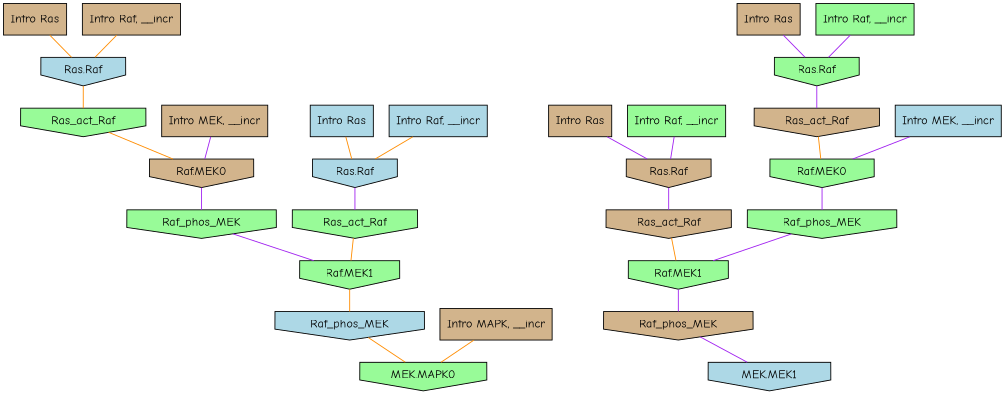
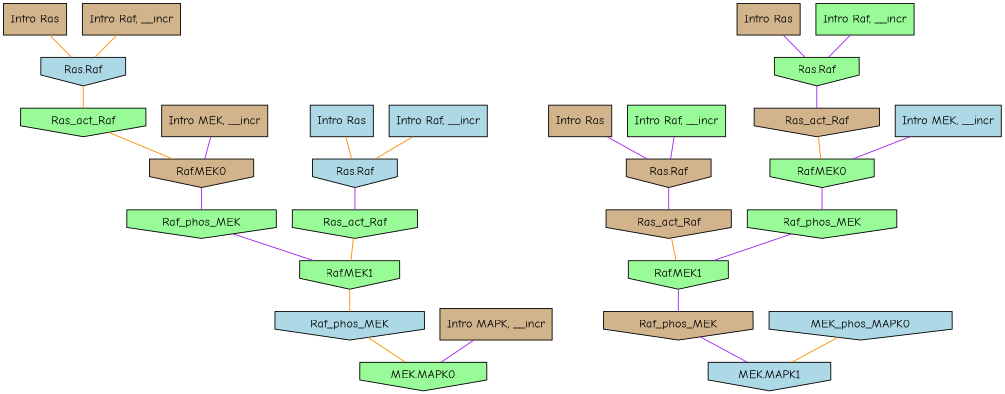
none -> (861, 324)
(457, 351) -> (457, 351)
(769, 375) -> (769, 375)
